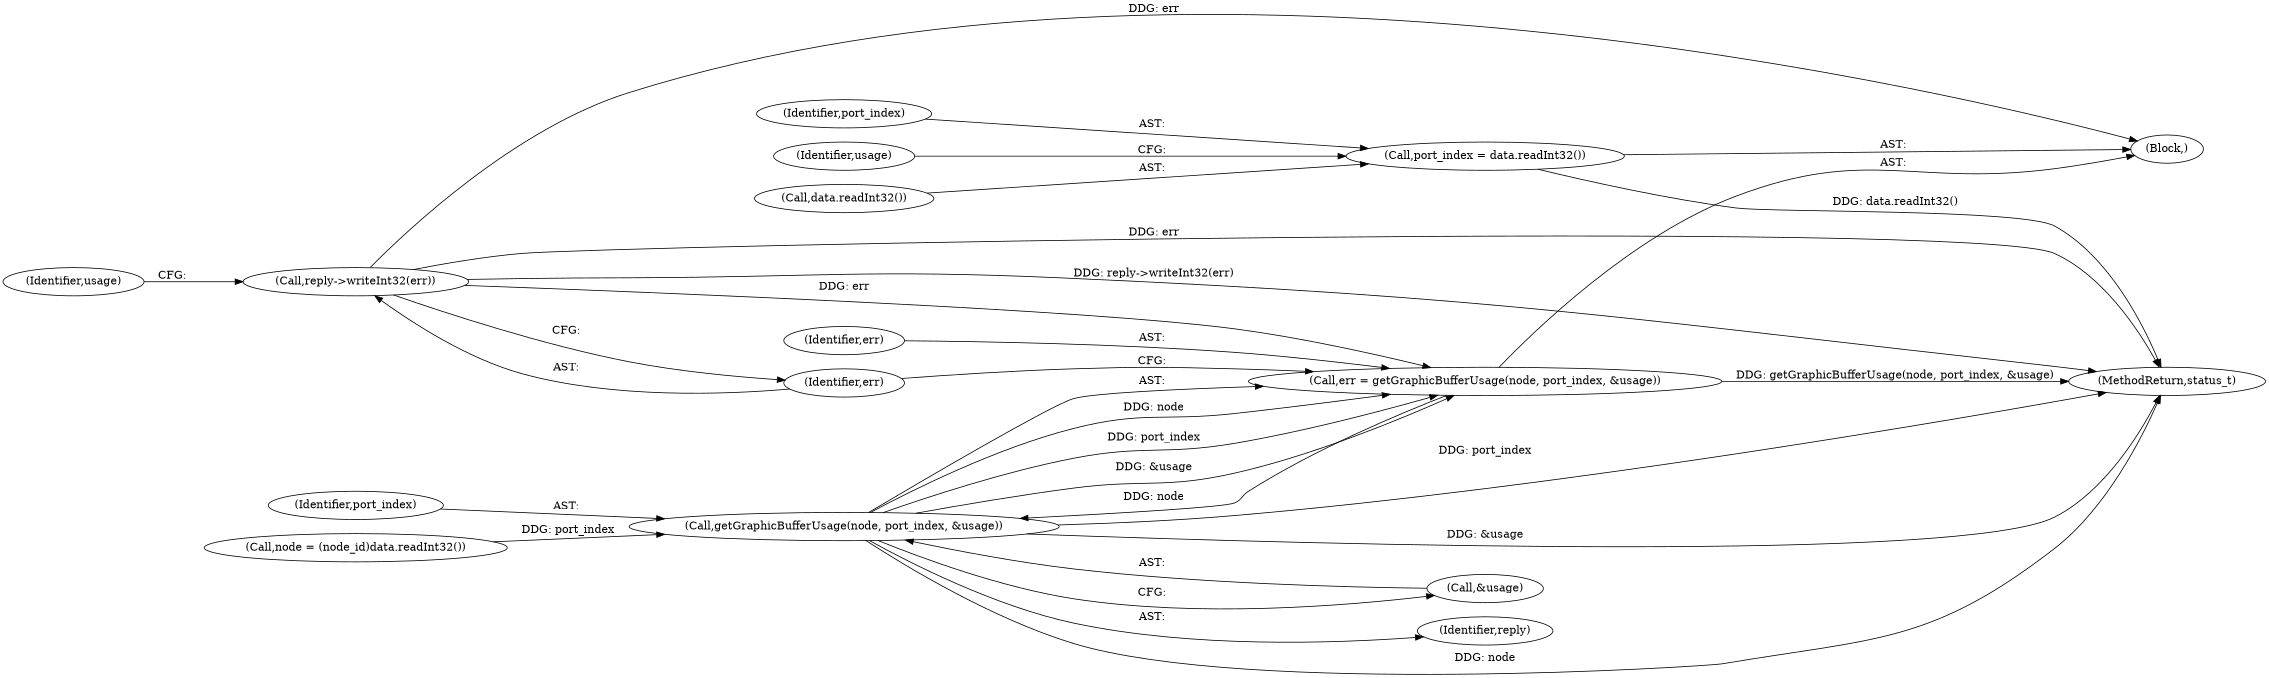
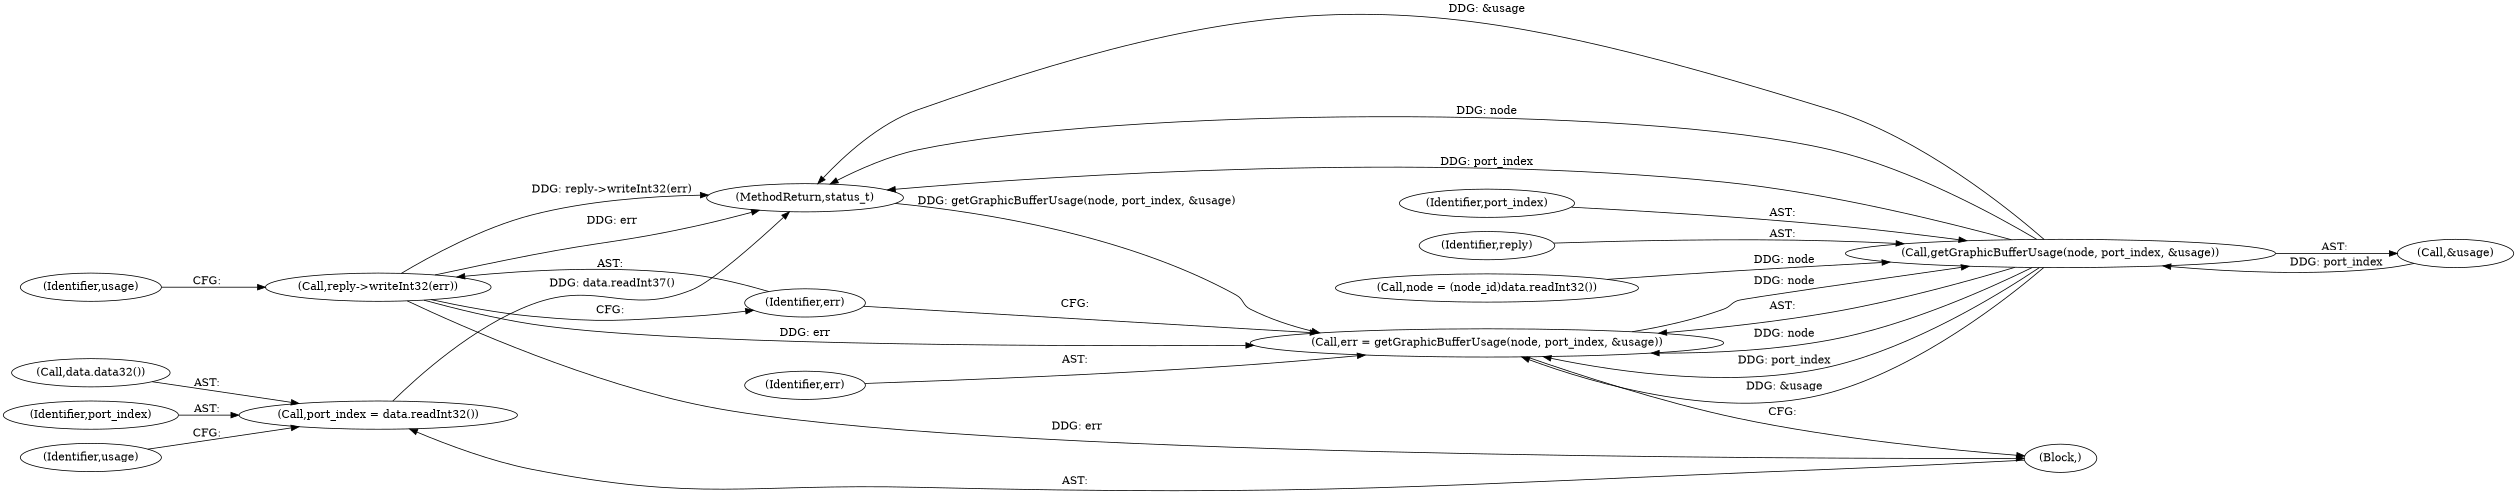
(1873, 152) -> (1217, 490)
(1895, 163) -> (1784, 412)
(844, 199) -> (91, 373)
(1895, 202) -> (612, 284)
(1891, 381) -> (1111, 244)
(568, 530) -> (1784, 260)
(1154, 563) -> (2337, 262)
(1154, 593) -> (2337, 248)
(1134, 633) -> (1725, 240)
